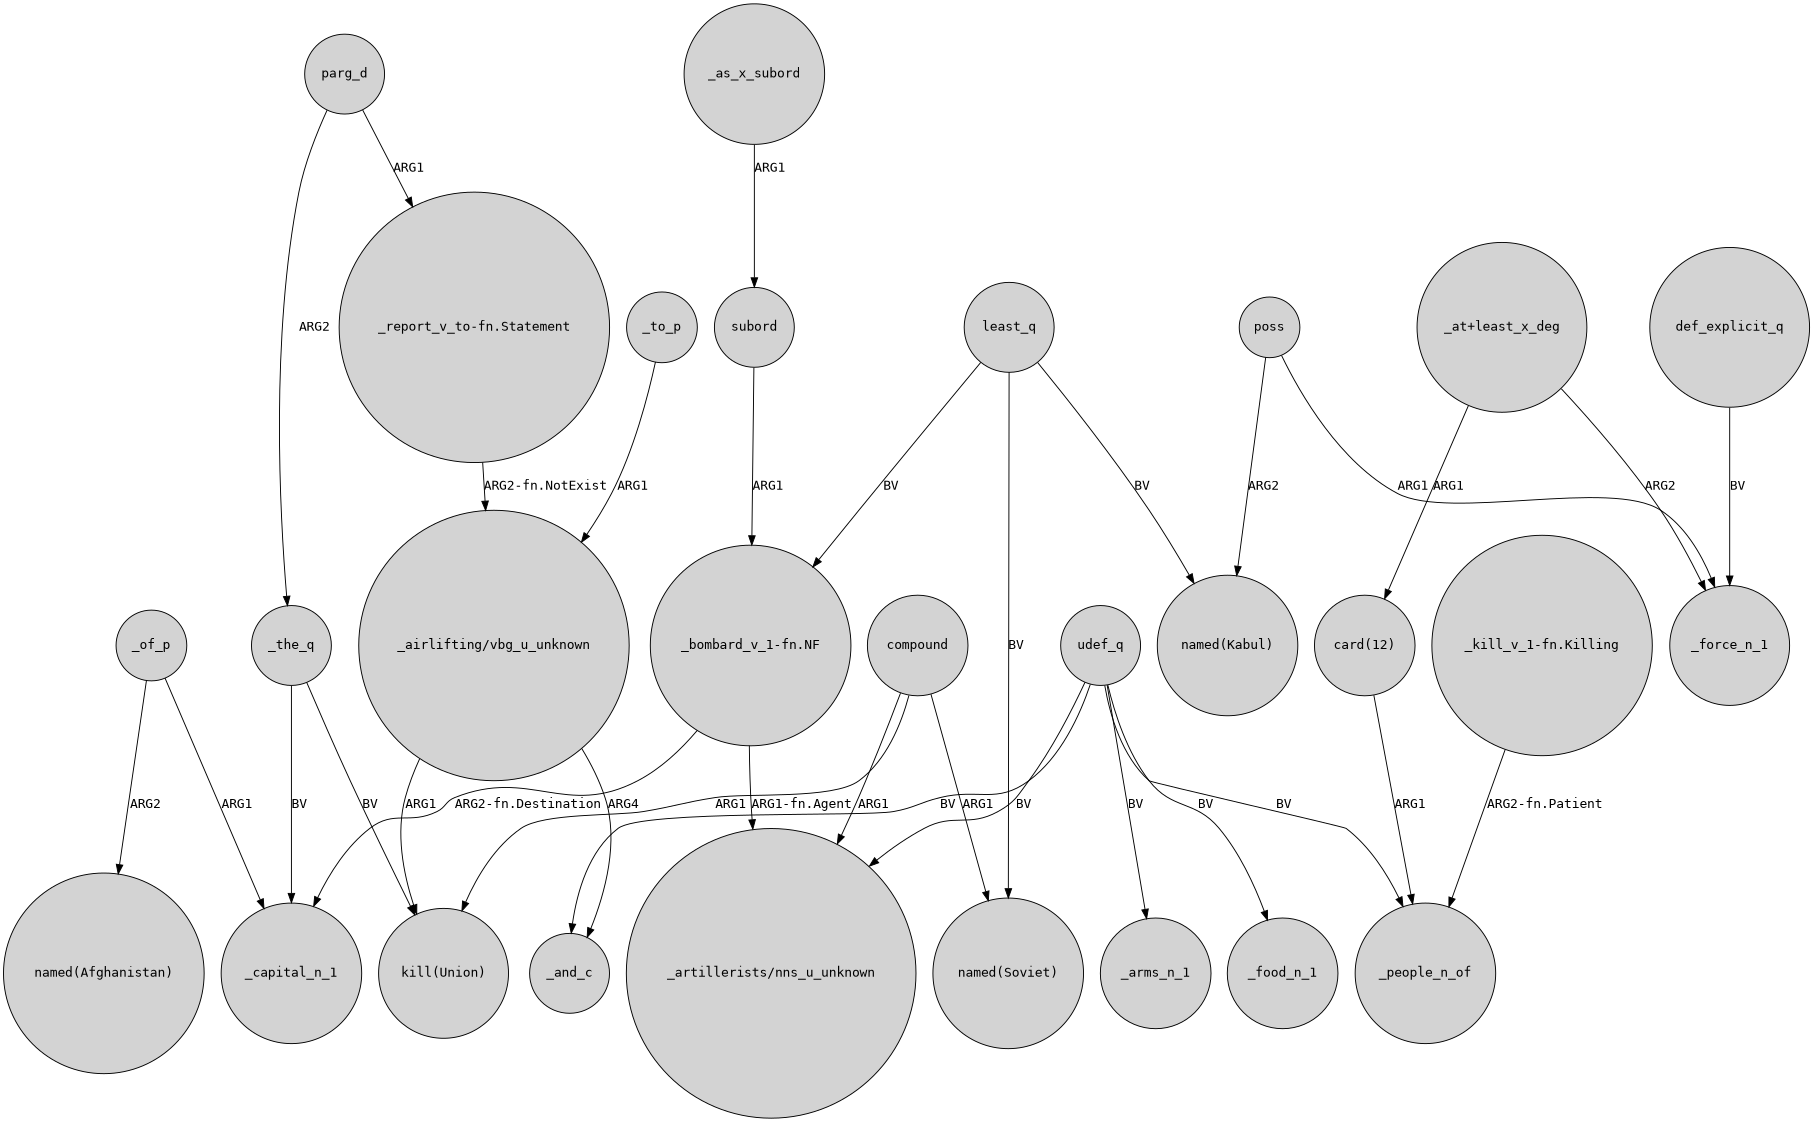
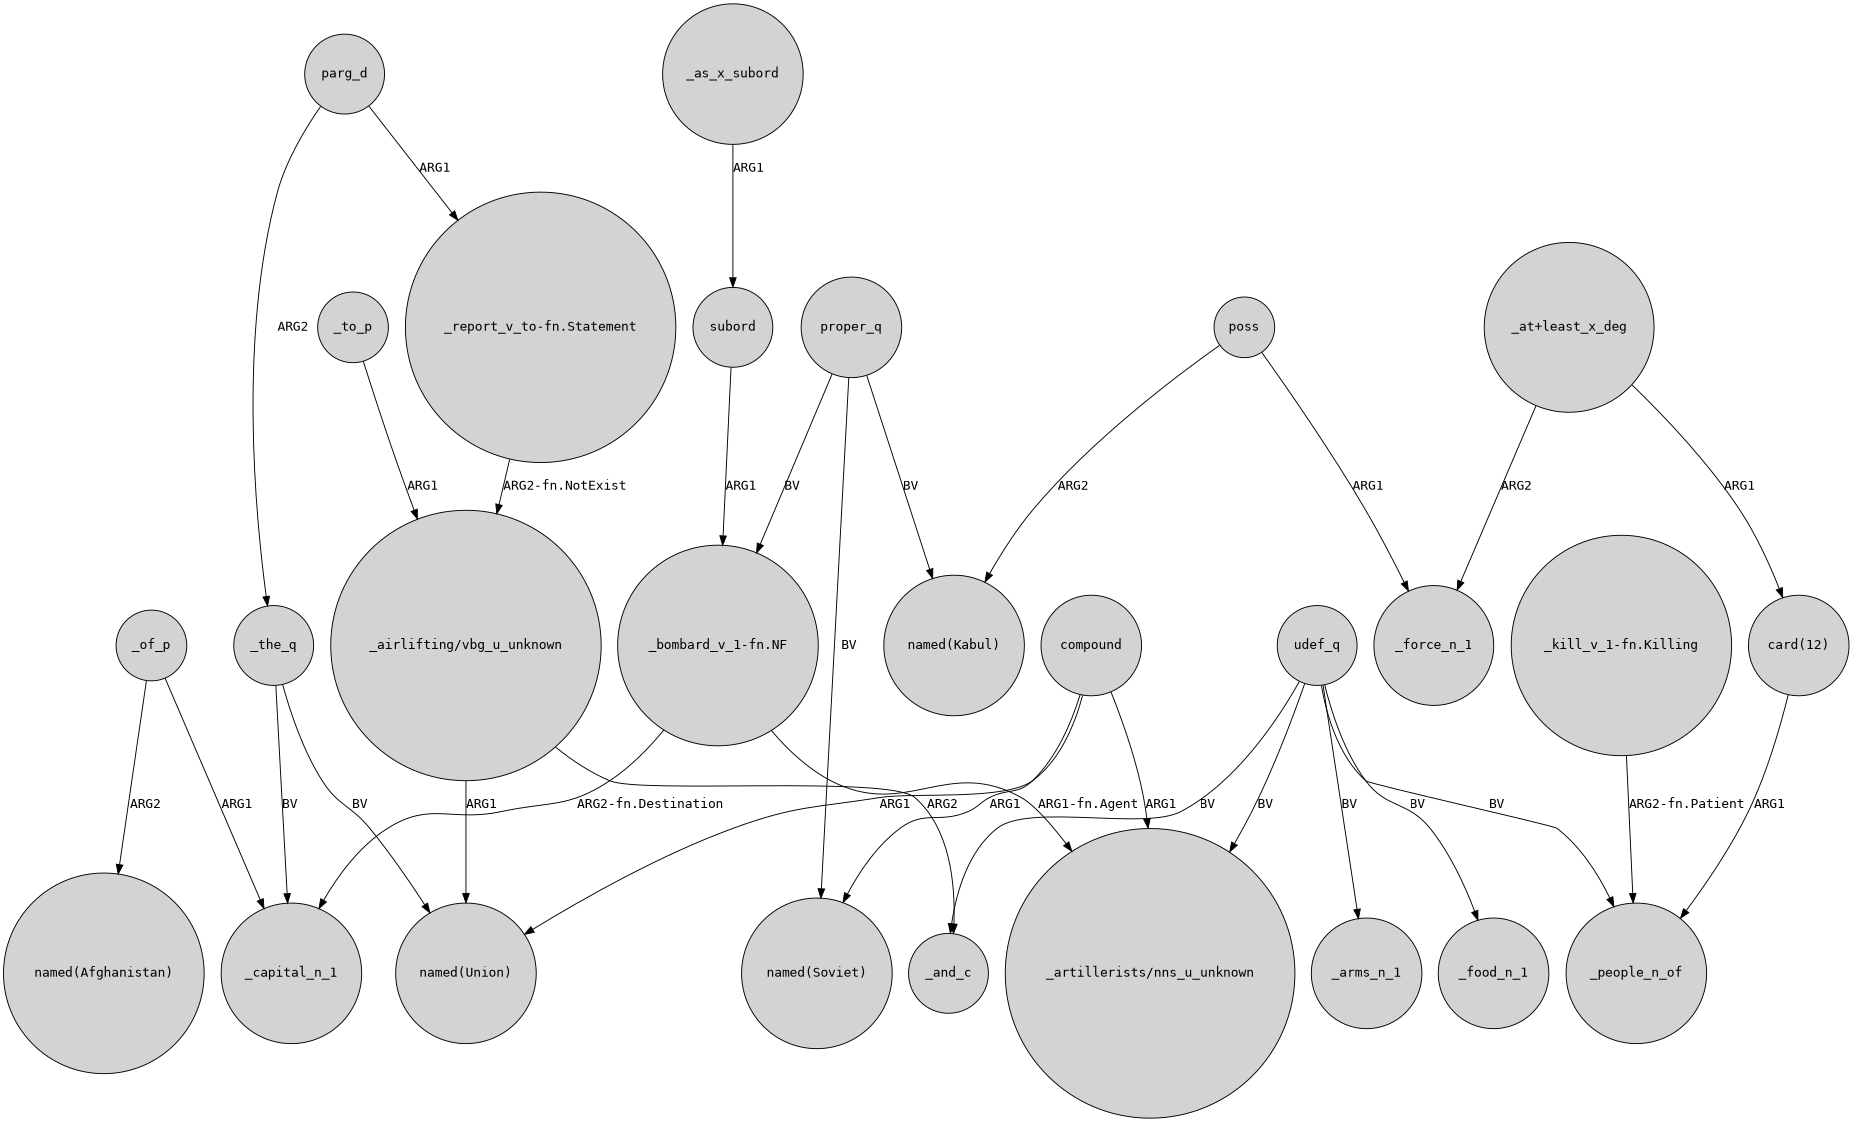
(1009, 327) -> (851, 327)
(1730, 327) -> none
(624, 805) -> (943, 805)
(444, 973) -> (466, 973)
